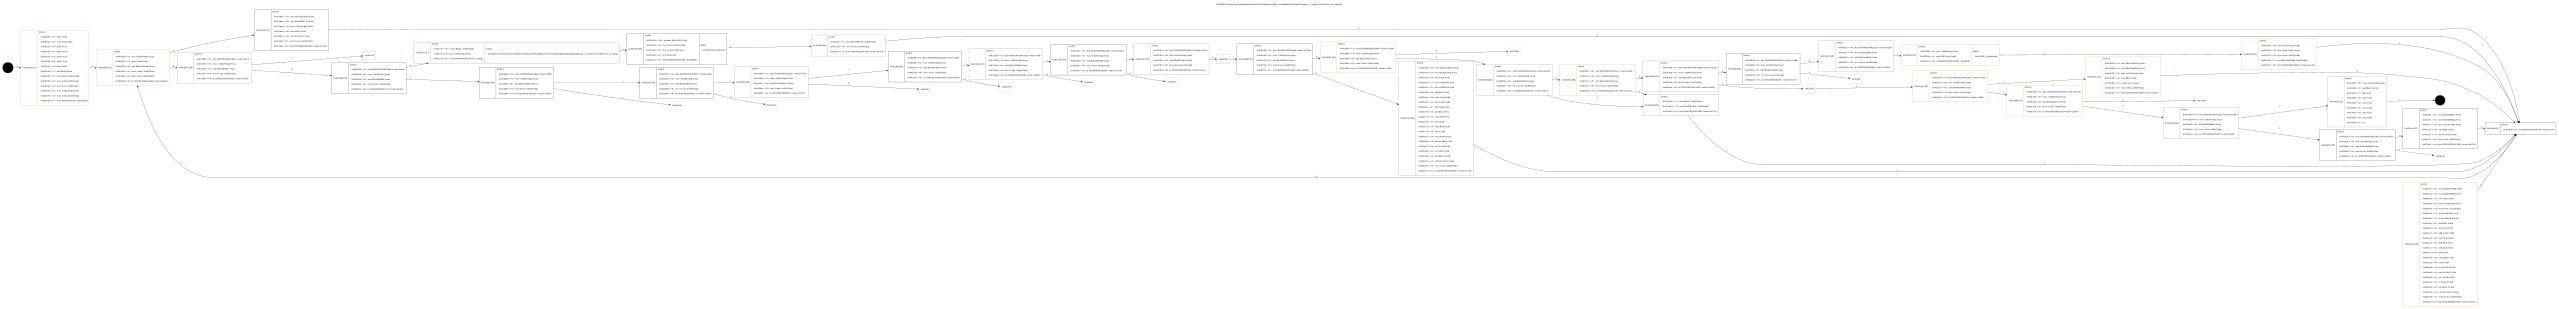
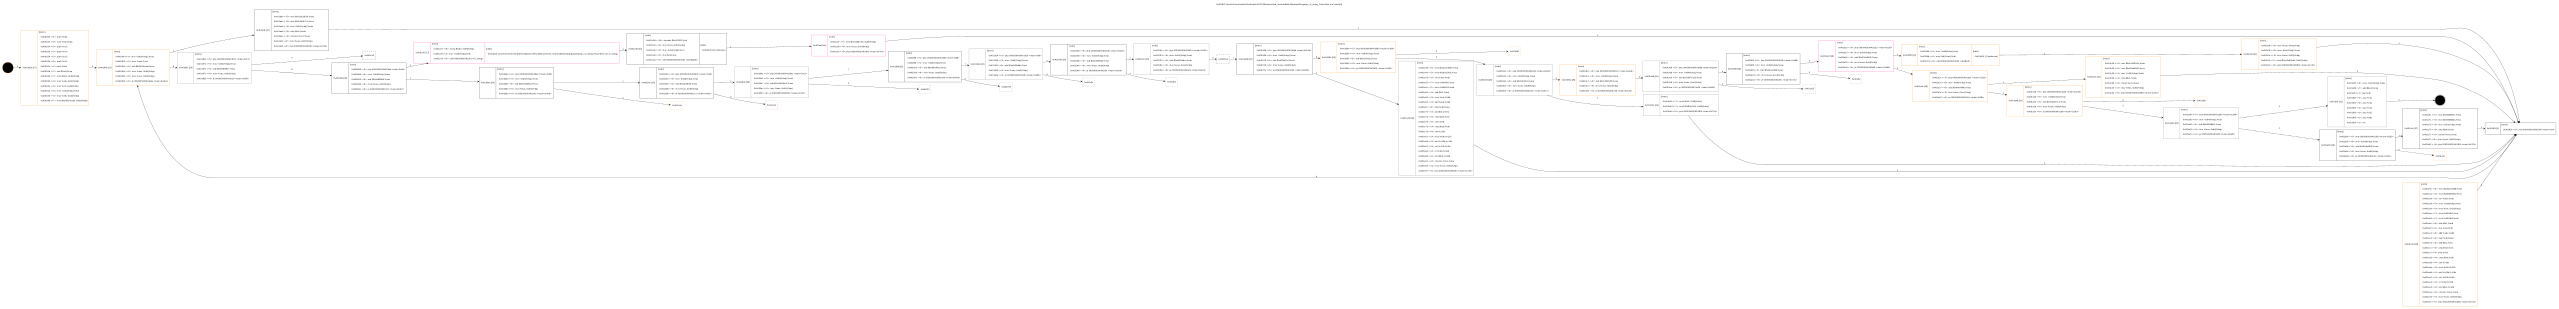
(1863, 88) -> (1902, 71)
(1640, 93) -> none
